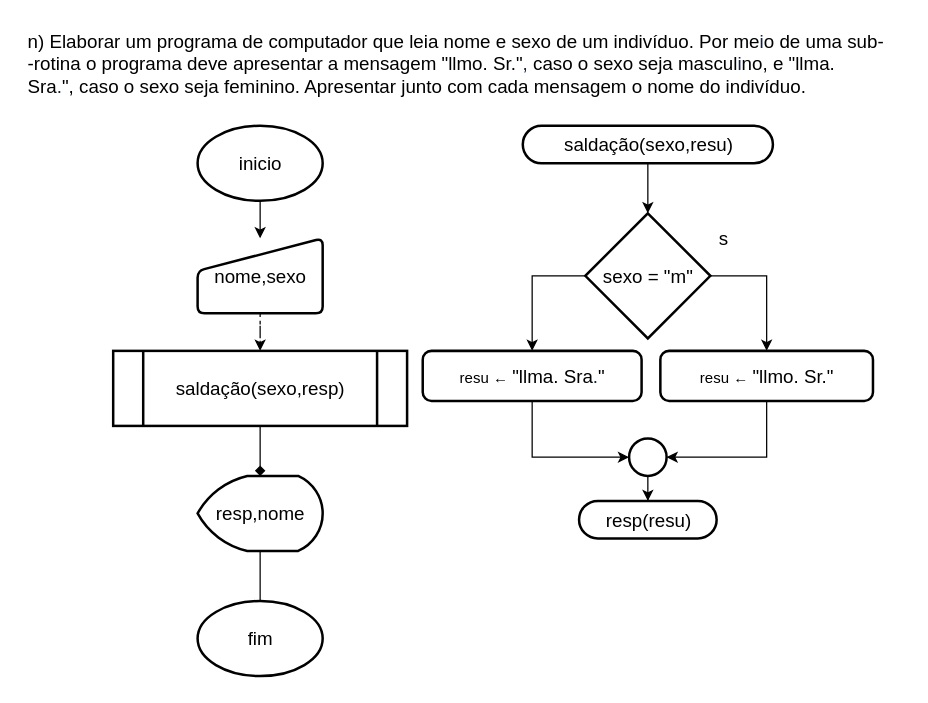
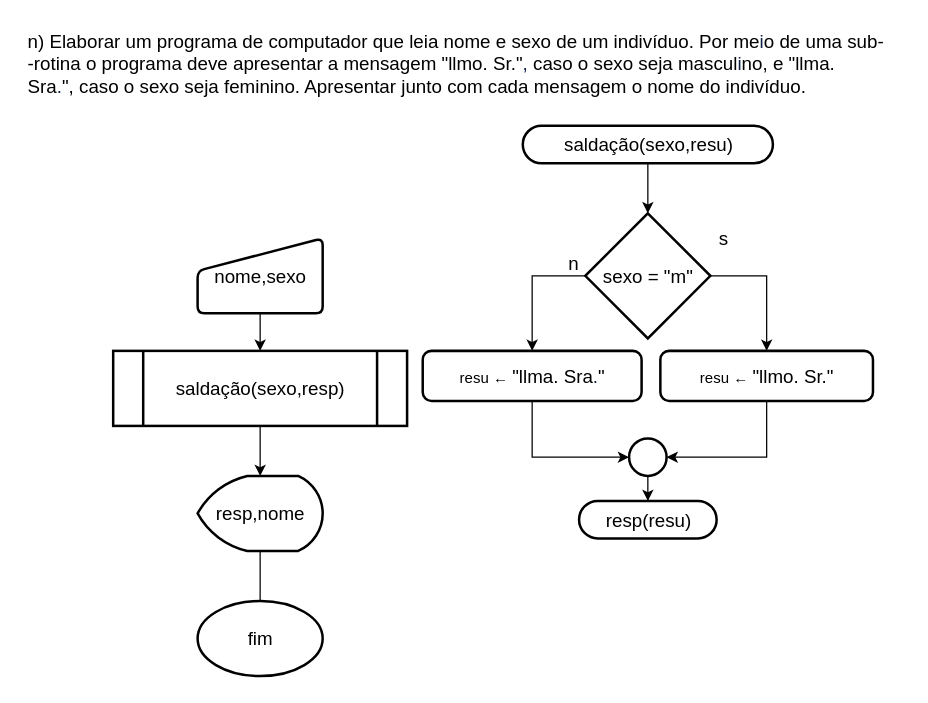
(260, 163) -> none
(260, 224) -> none
none -> (573, 263)
(260, 321) -> (260, 321)
(260, 465) -> (260, 466)
